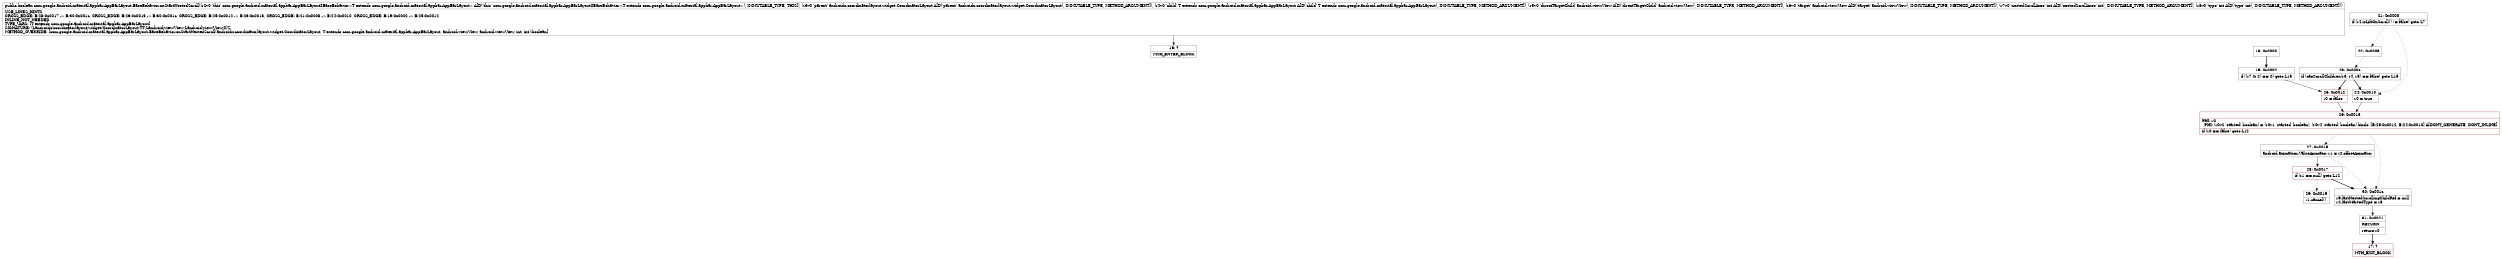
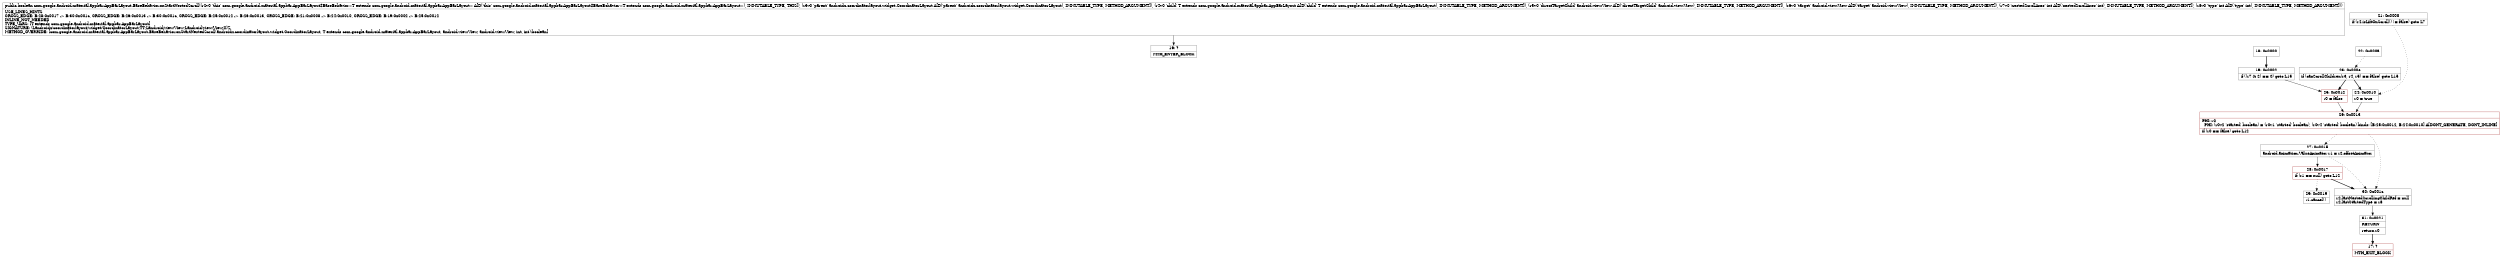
(2379, 35) -> none
(2373, 198) -> (2373, 198)
